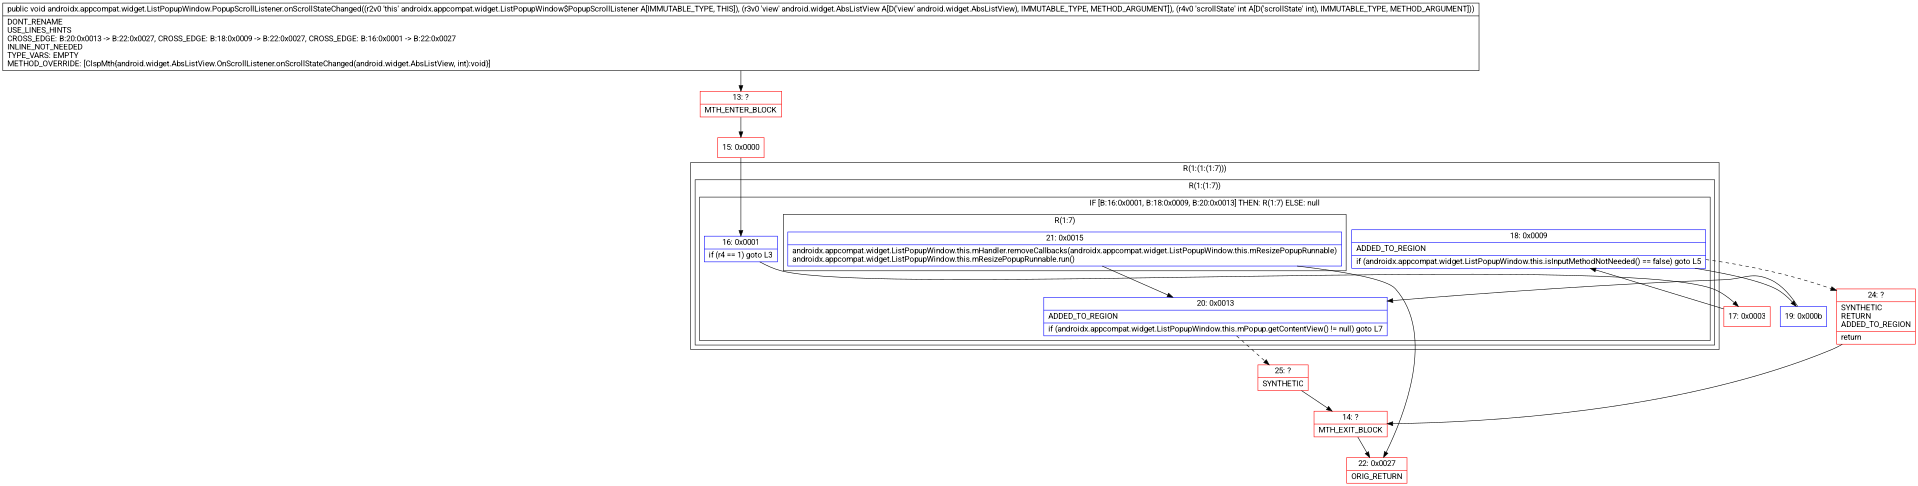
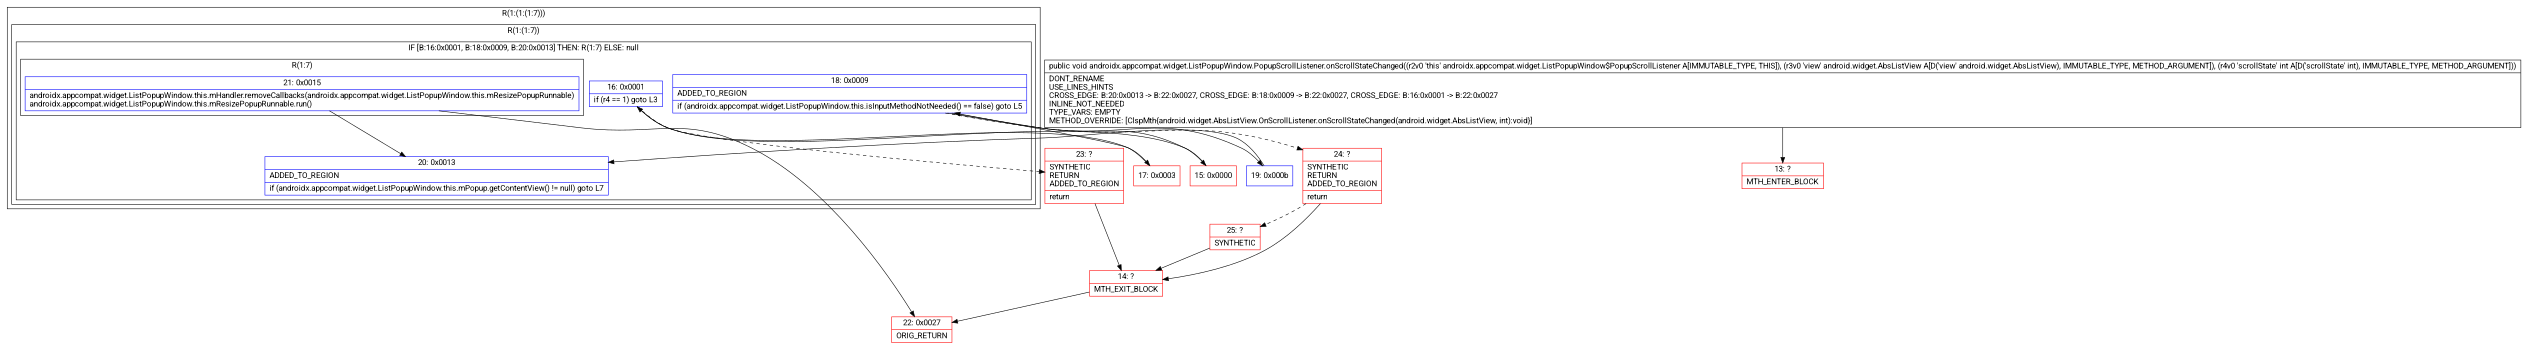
(741, 124) -> (1080, 131)
none -> (1084, 176)
(1256, 353) -> (1286, 215)
